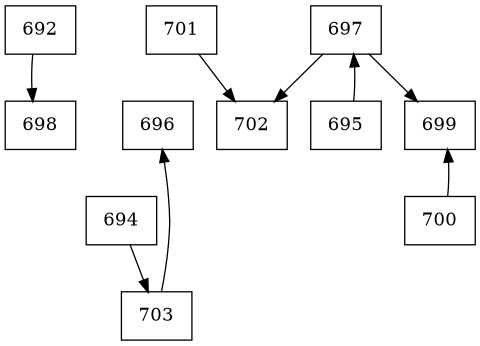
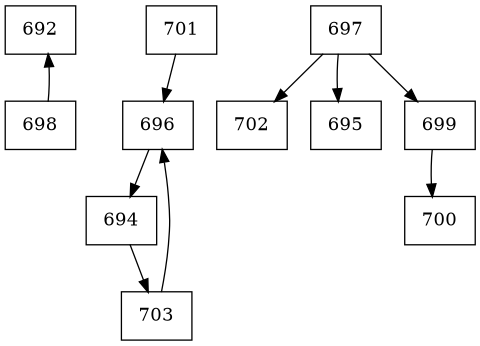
(32, 71) -> (49, 84)
(213, 73) -> (171, 71)
(355, 84) -> (337, 71)
none -> (142, 167)
(449, 180) -> (431, 167)
